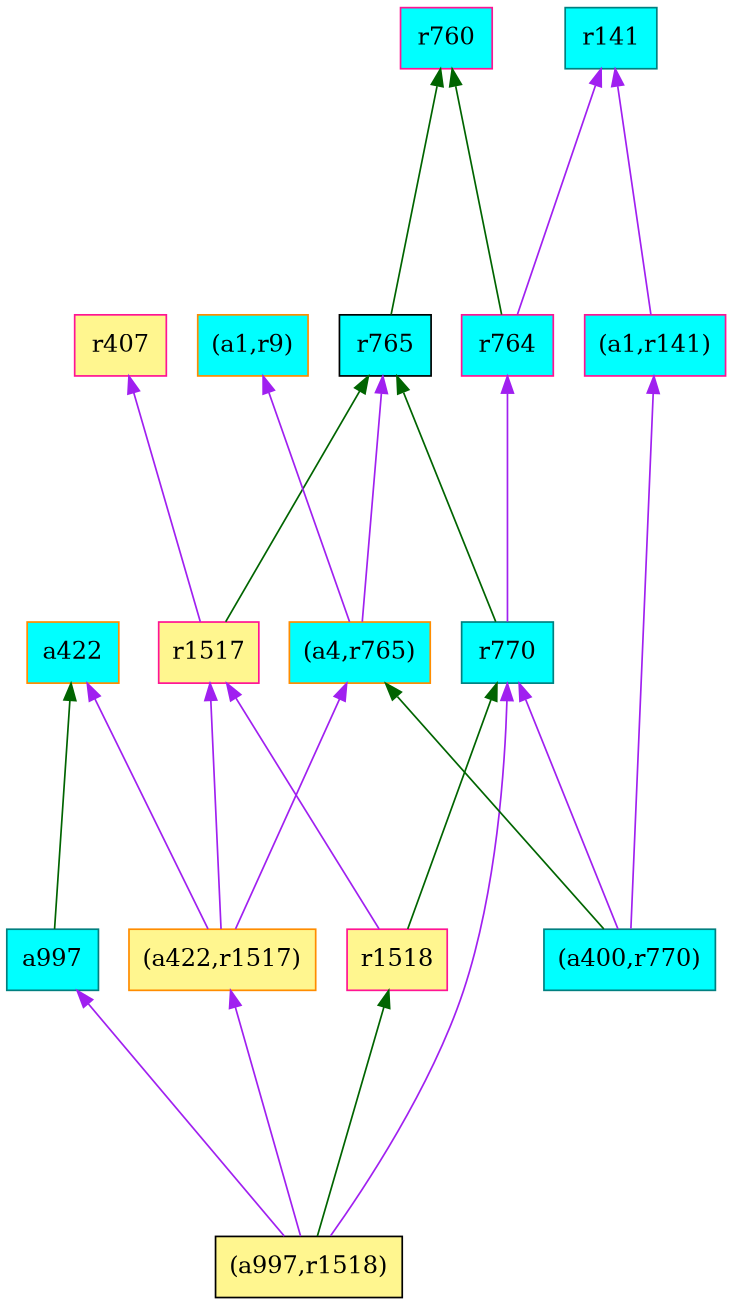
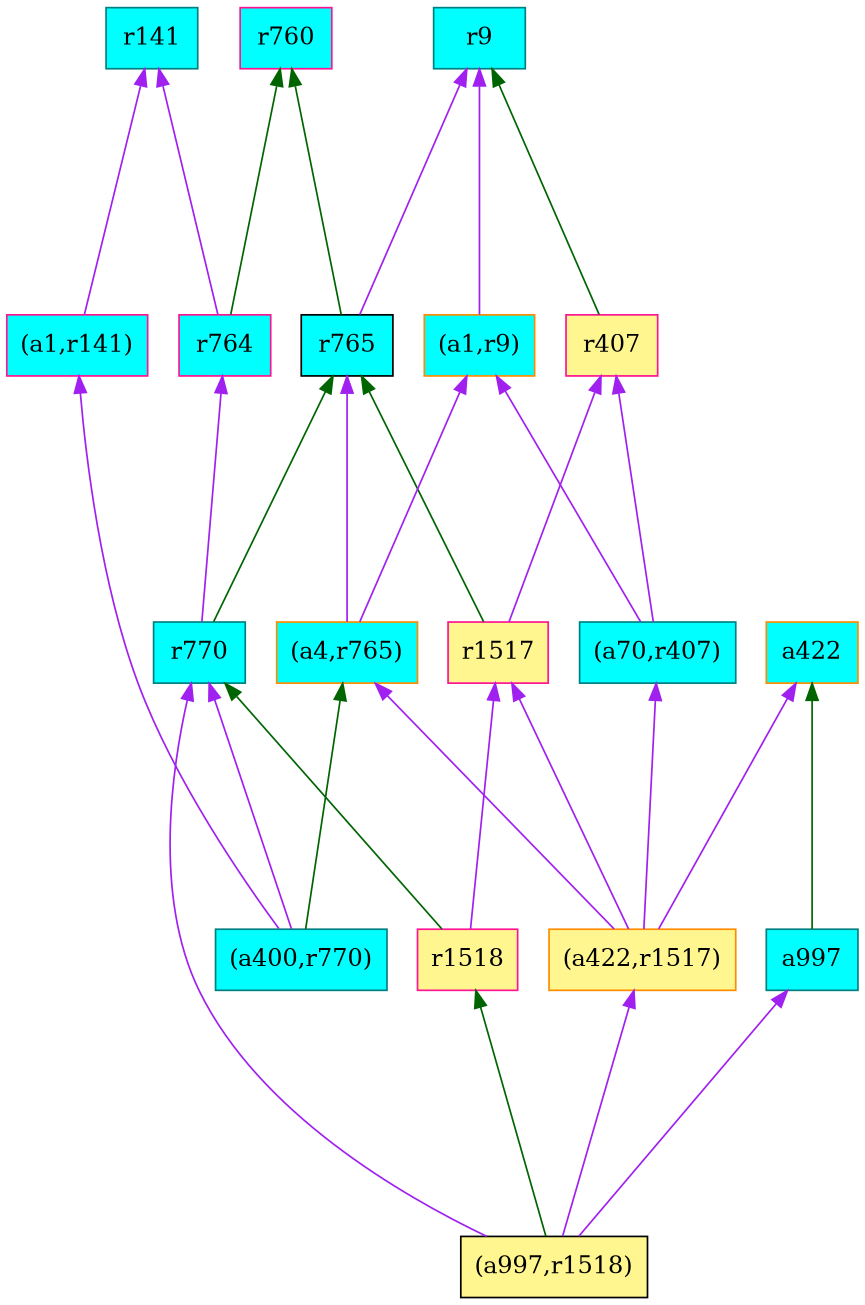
none -> (479, 38)
none -> (658, 653)
